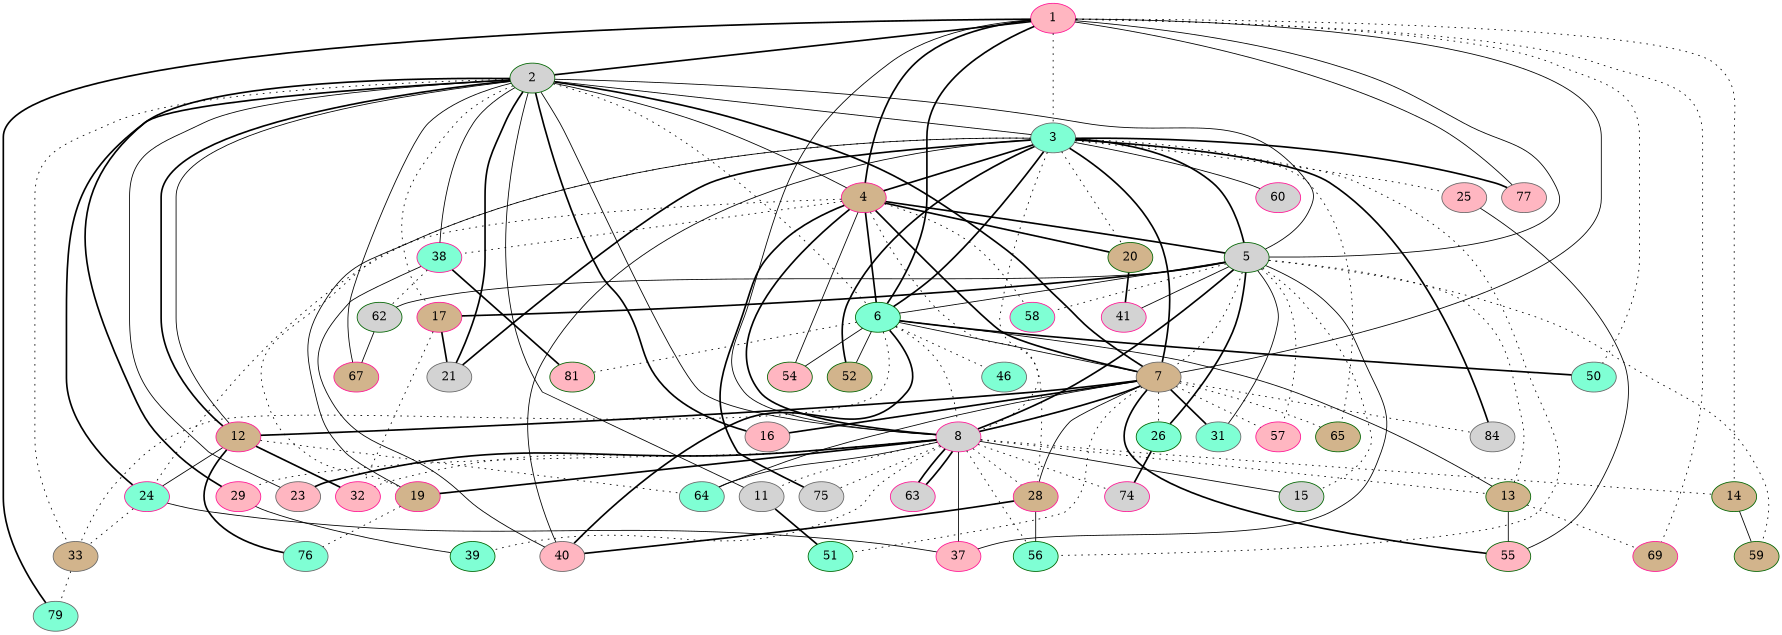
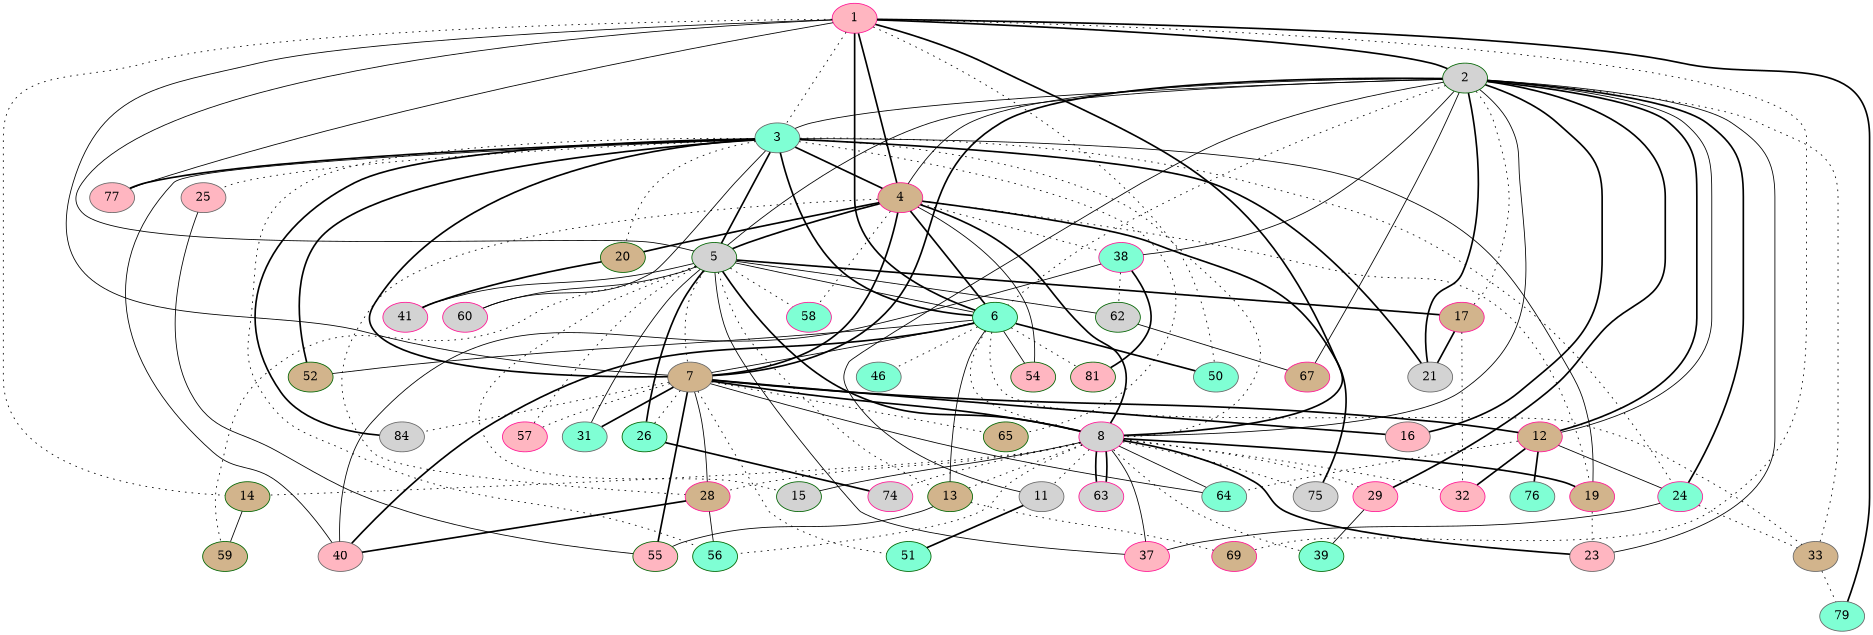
(769, 236) -> (1247, 218)
none -> (590, 287)
(371, 522) -> (1592, 527)
